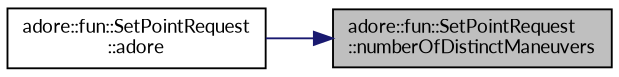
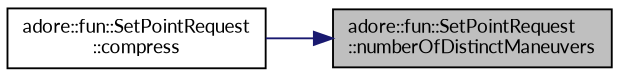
(137, 38) -> (137, 38)
